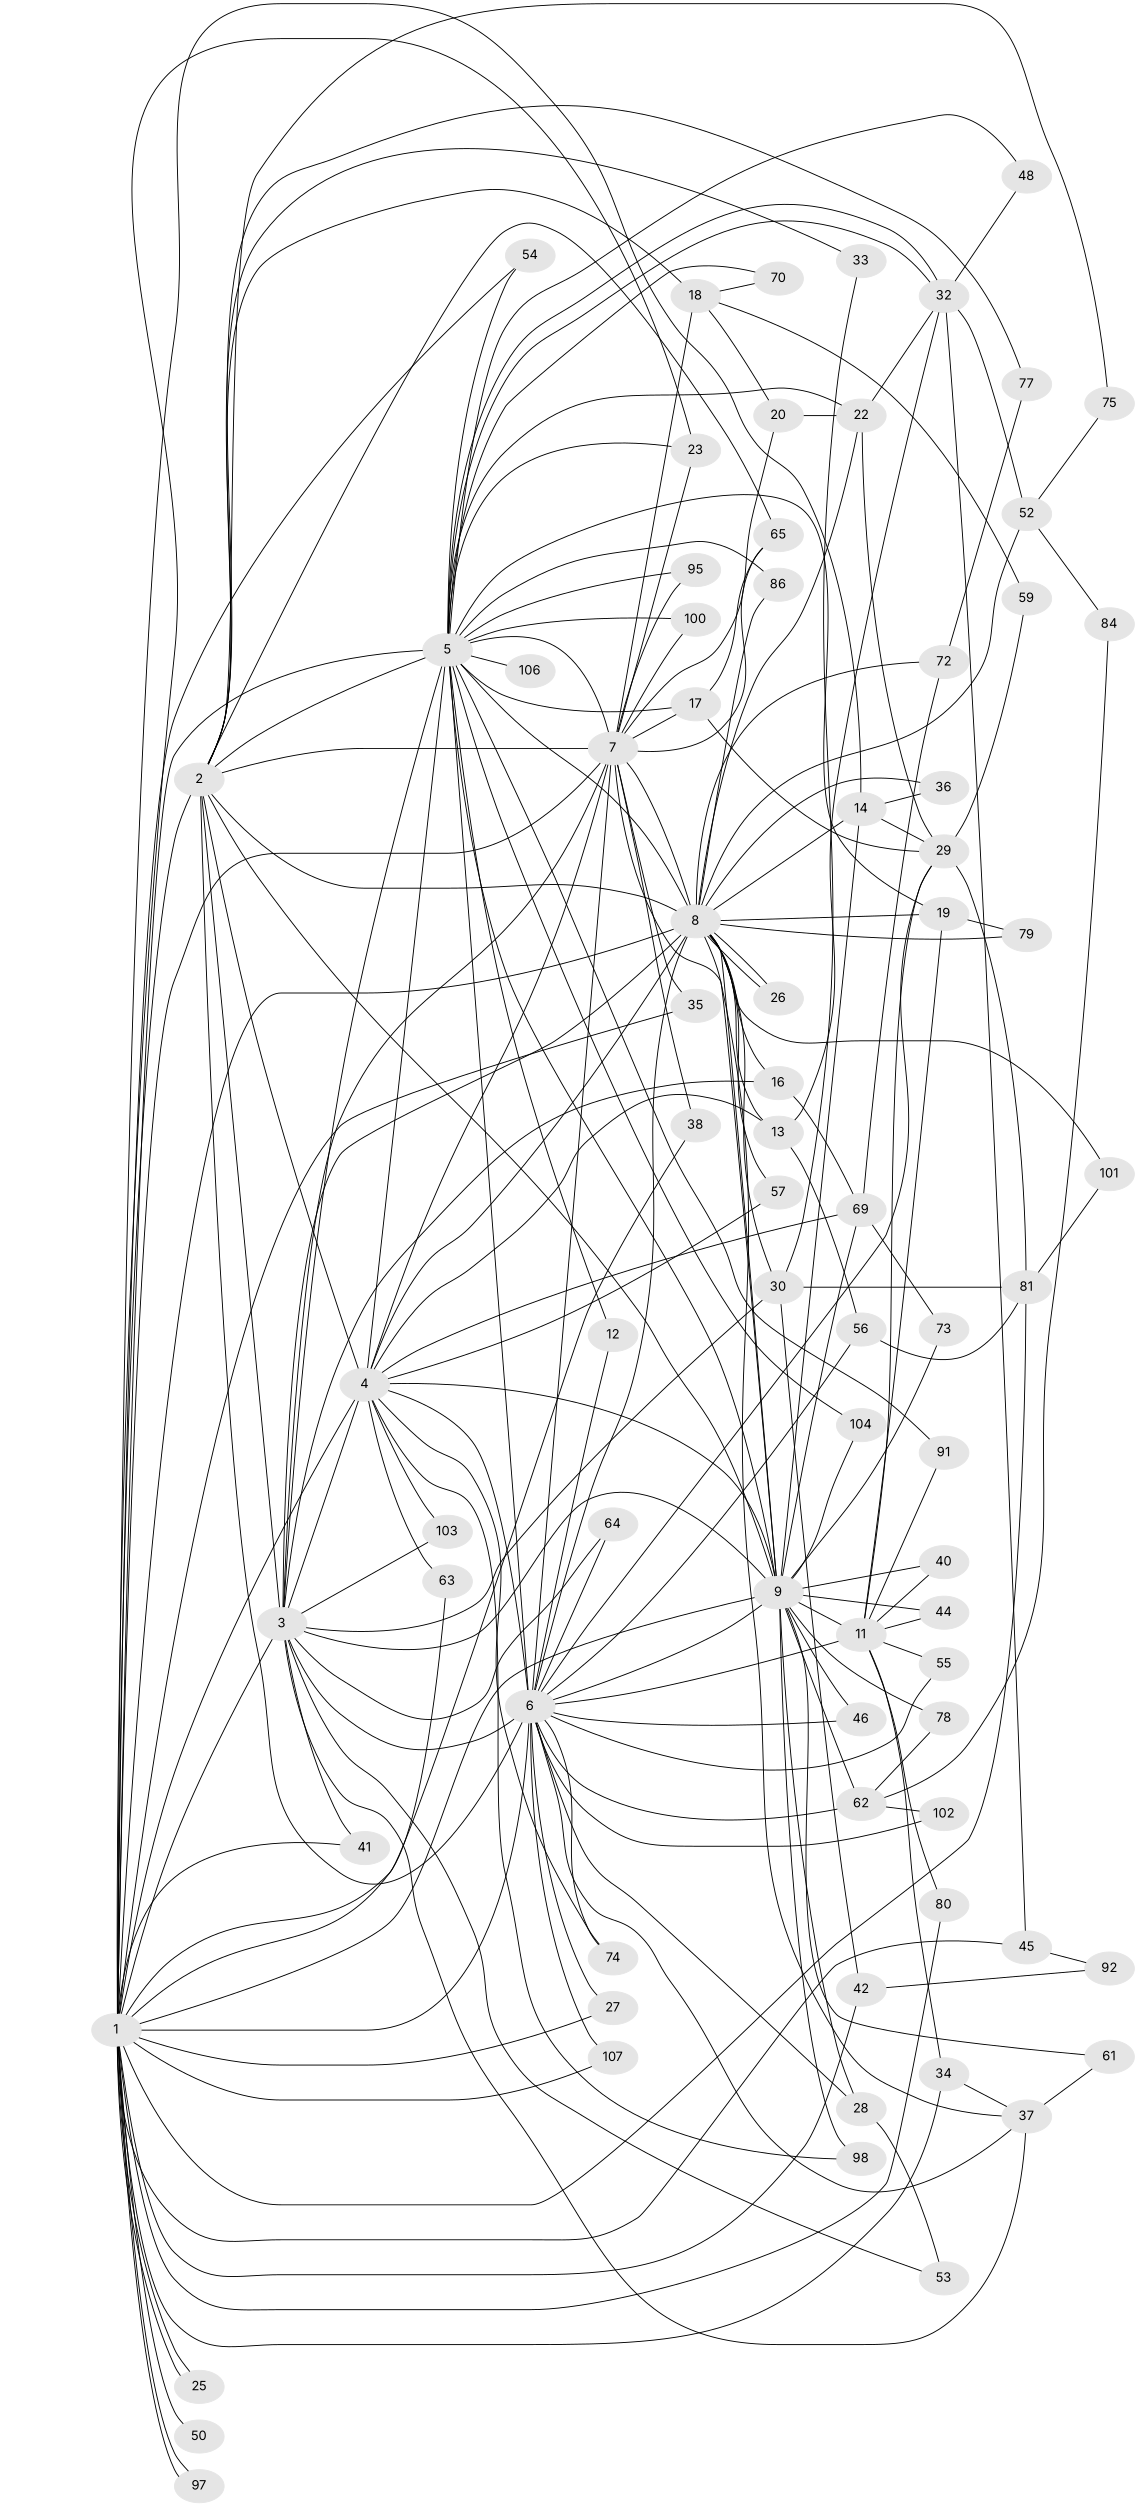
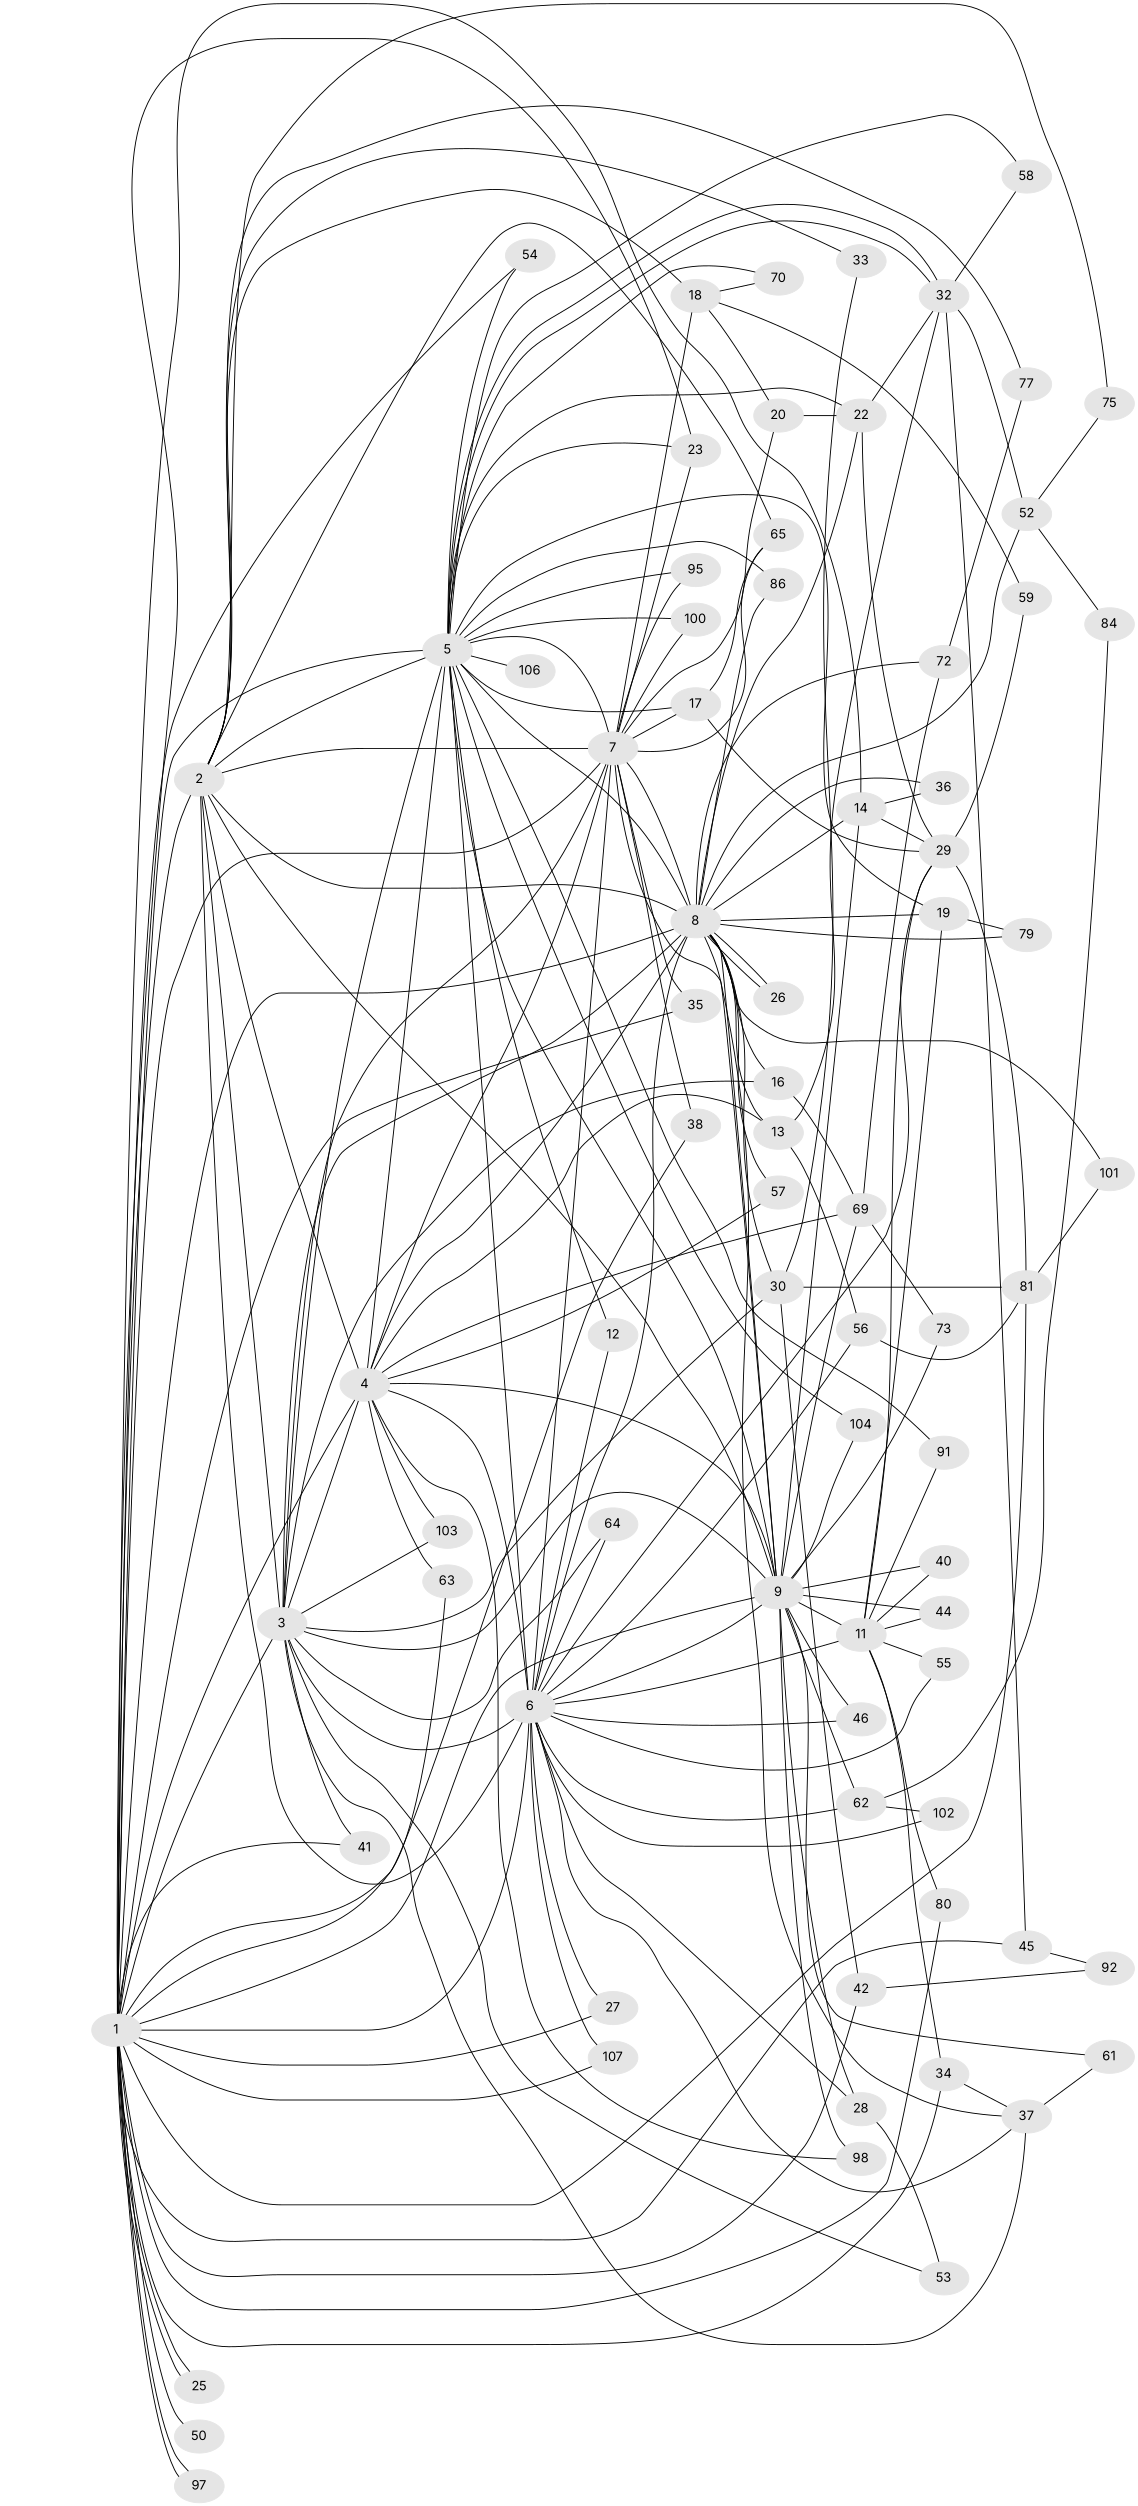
(1027, 177) -> (1027, 177)
(944, 1718) -> none
(613, 1958) -> none
